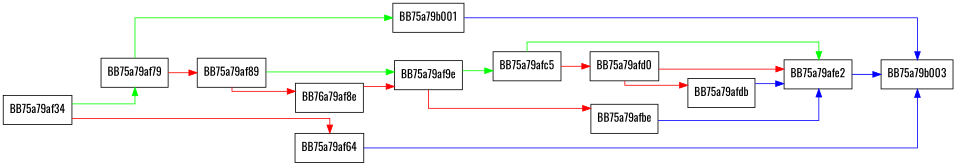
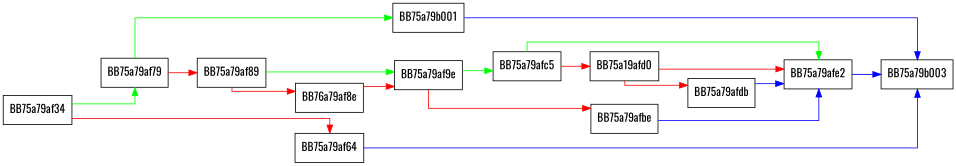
(624, 66) -> (624, 66)
